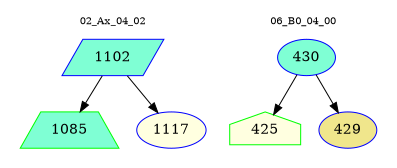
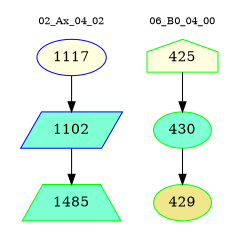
(307, 57) -> (183, 130)
(139, 90) -> (72, 89)
(288, 90) -> (183, 87)
(70, 130) -> (72, 203)
(348, 130) -> (183, 203)
